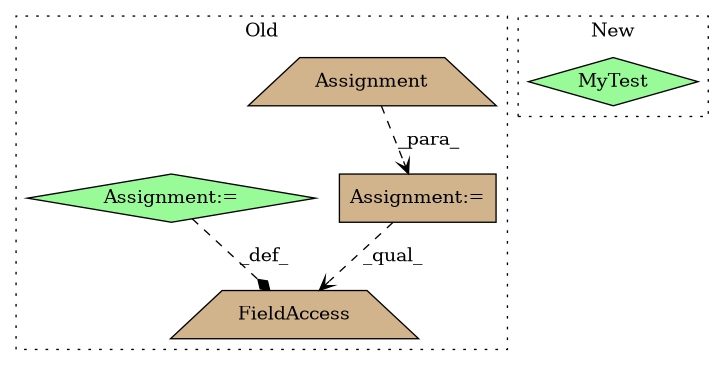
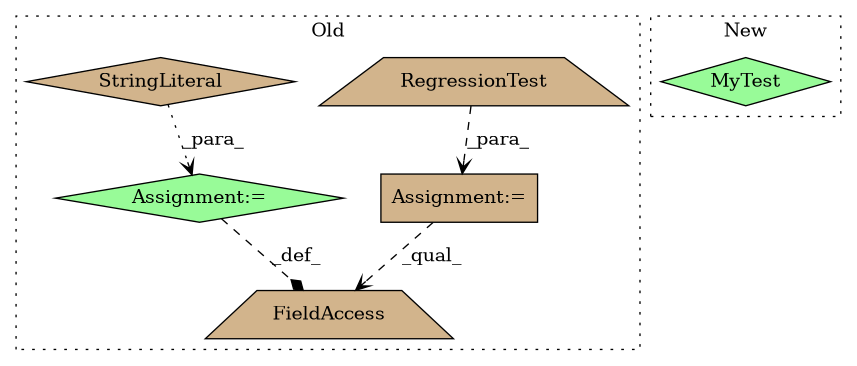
none -> (161, 82)
(372, 82) -> (474, 82)
